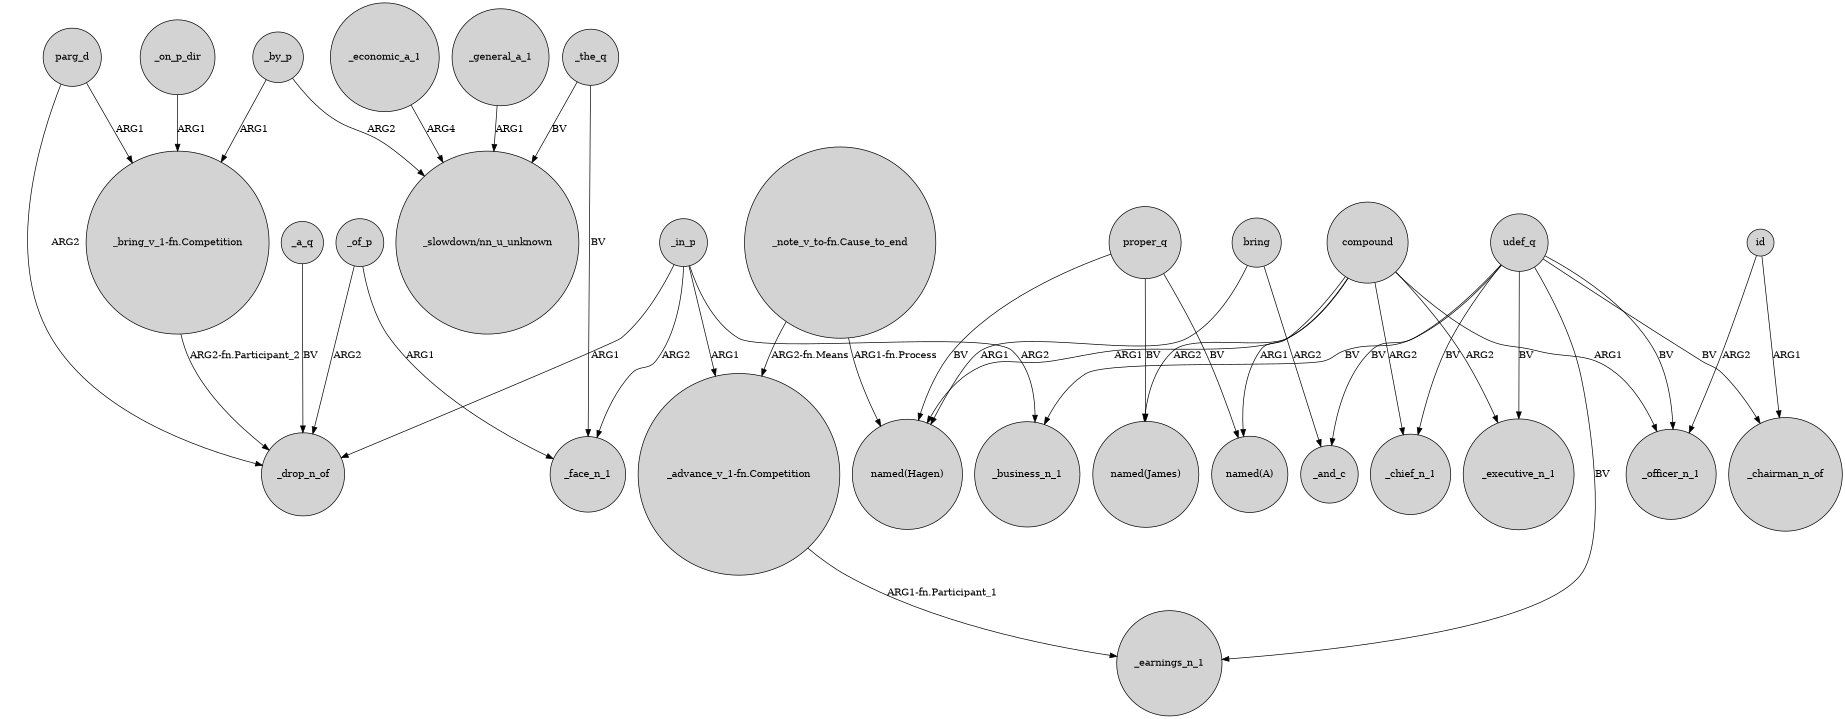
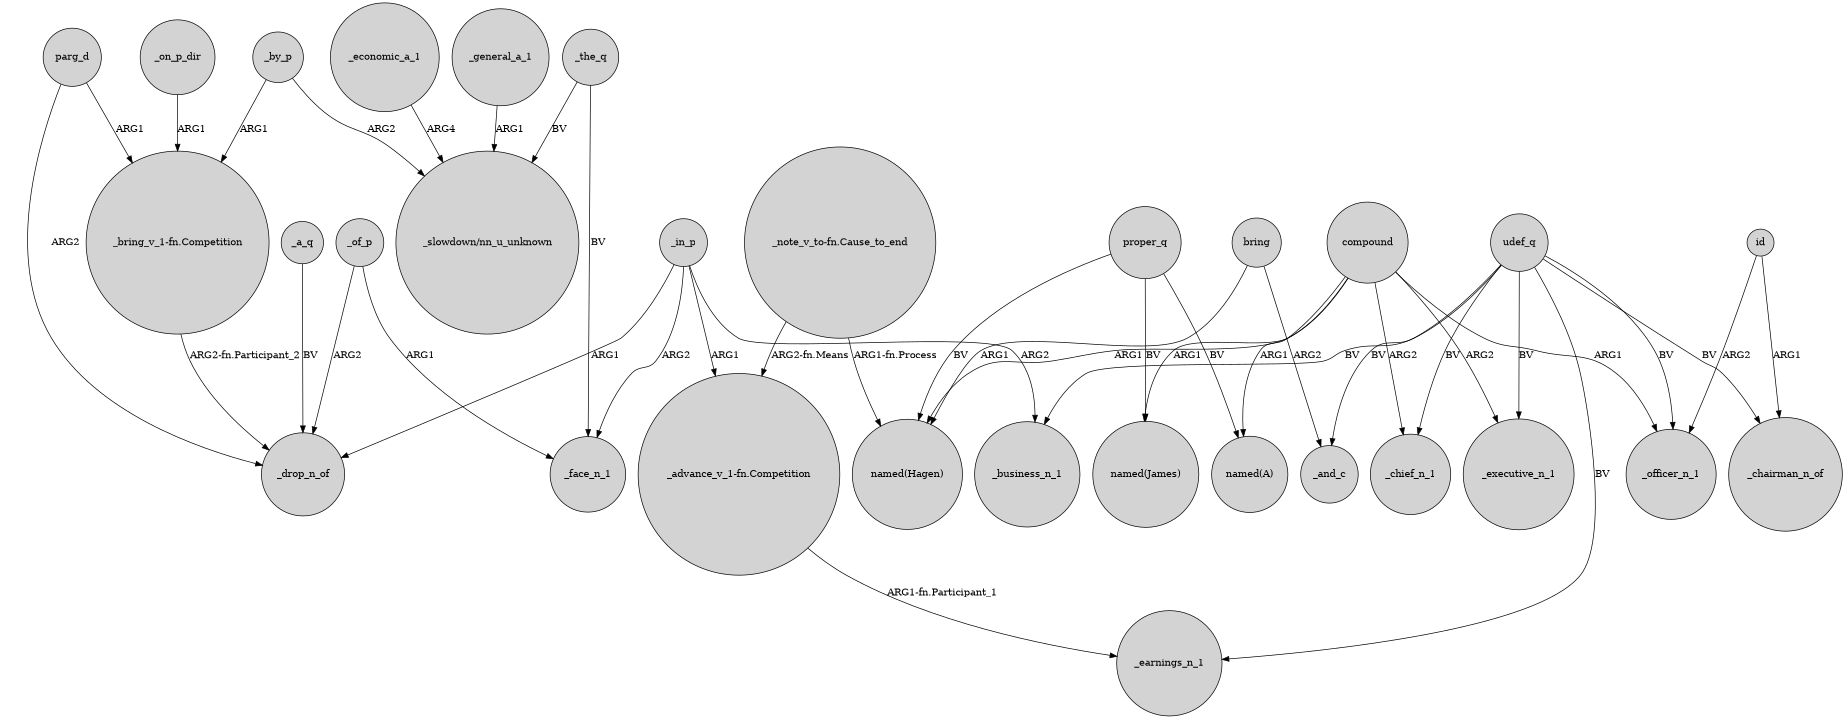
(1188, 356) -> (1188, 356)
